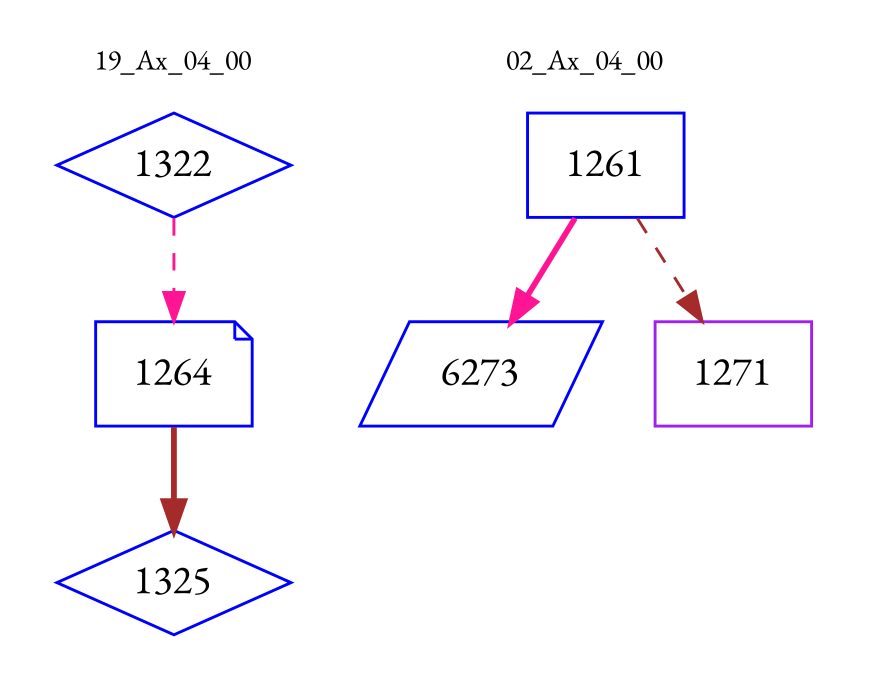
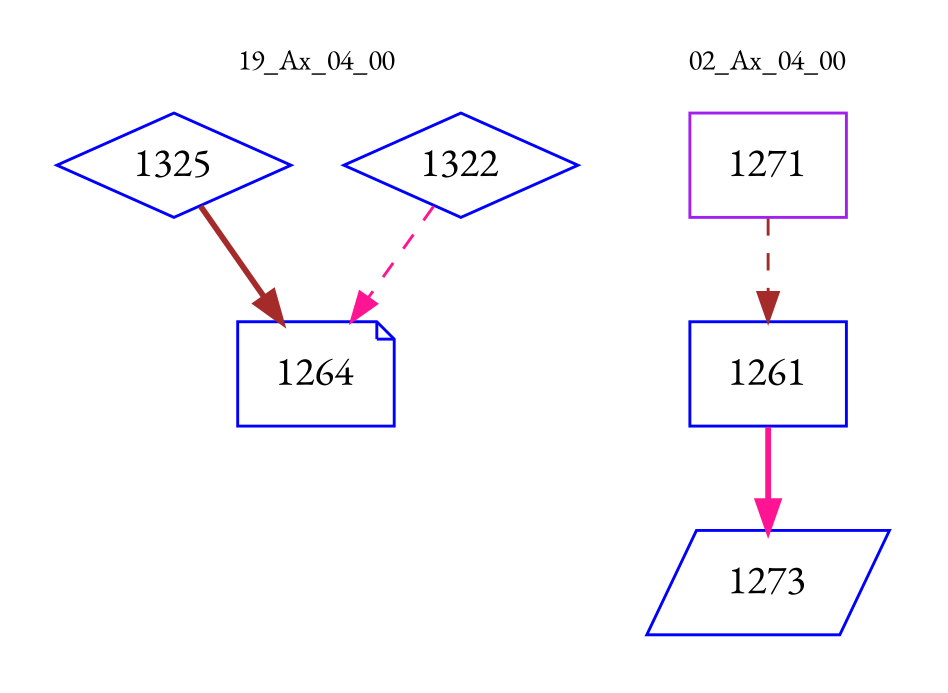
(662, 257) -> (768, 255)
(481, 374) -> (768, 583)
(174, 464) -> (233, 252)
